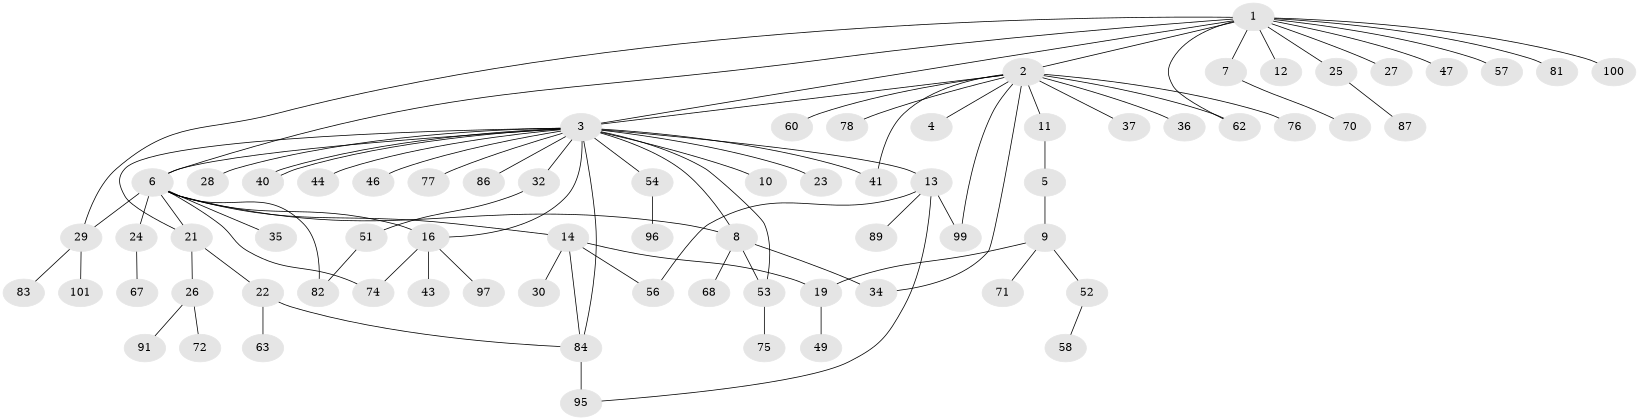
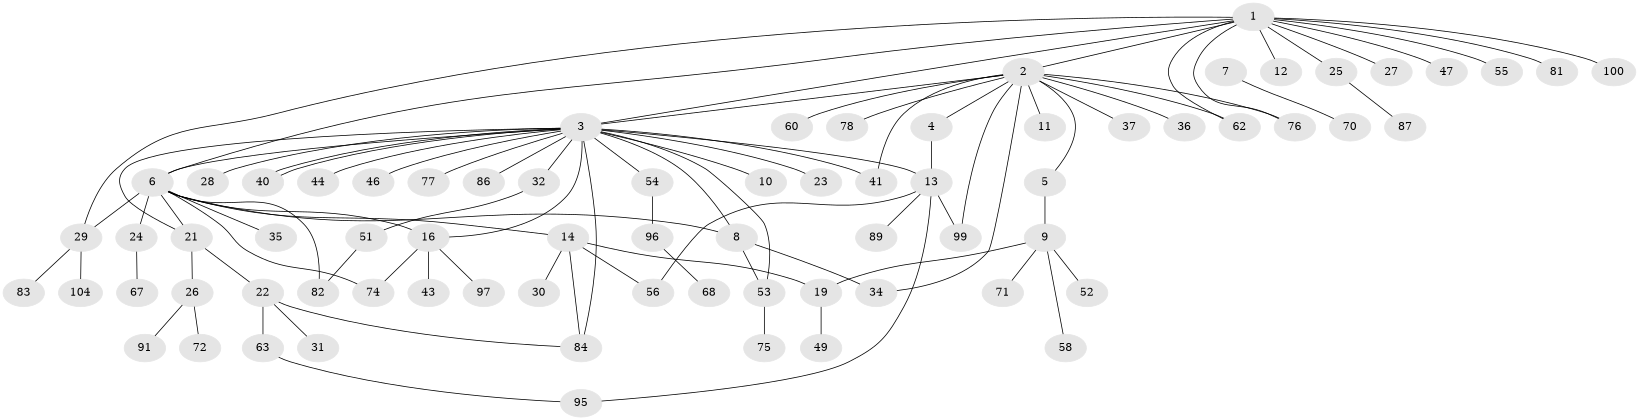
(1240, 44) -> (1201, 89)
(1502, 72) -> (1502, 72)
none -> (932, 155)
(1045, 155) -> (1075, 121)
(721, 269) -> (681, 265)
(80, 293) -> (80, 293)
(1076, 321) -> (1055, 293)
none -> (318, 348)
(581, 376) -> (418, 388)
